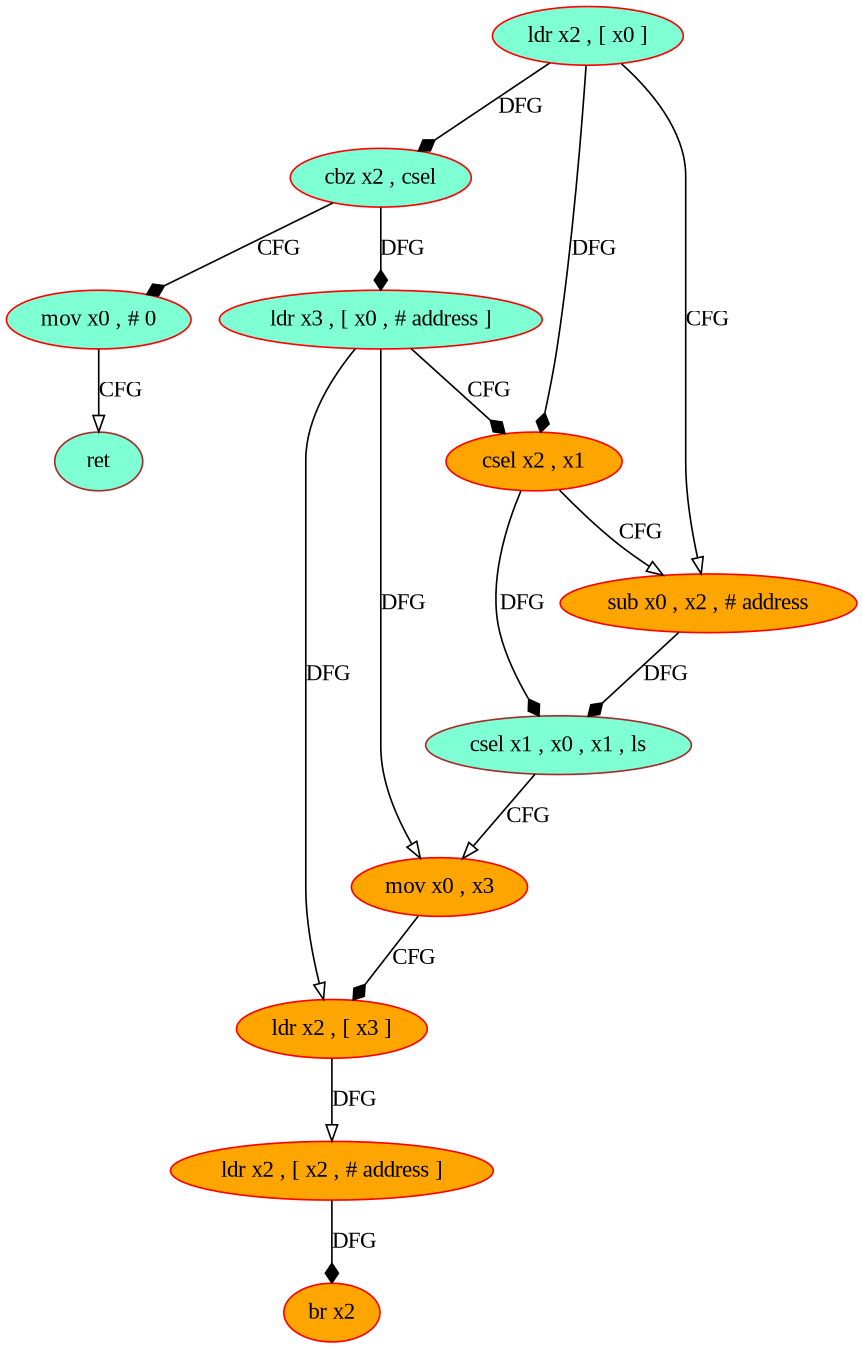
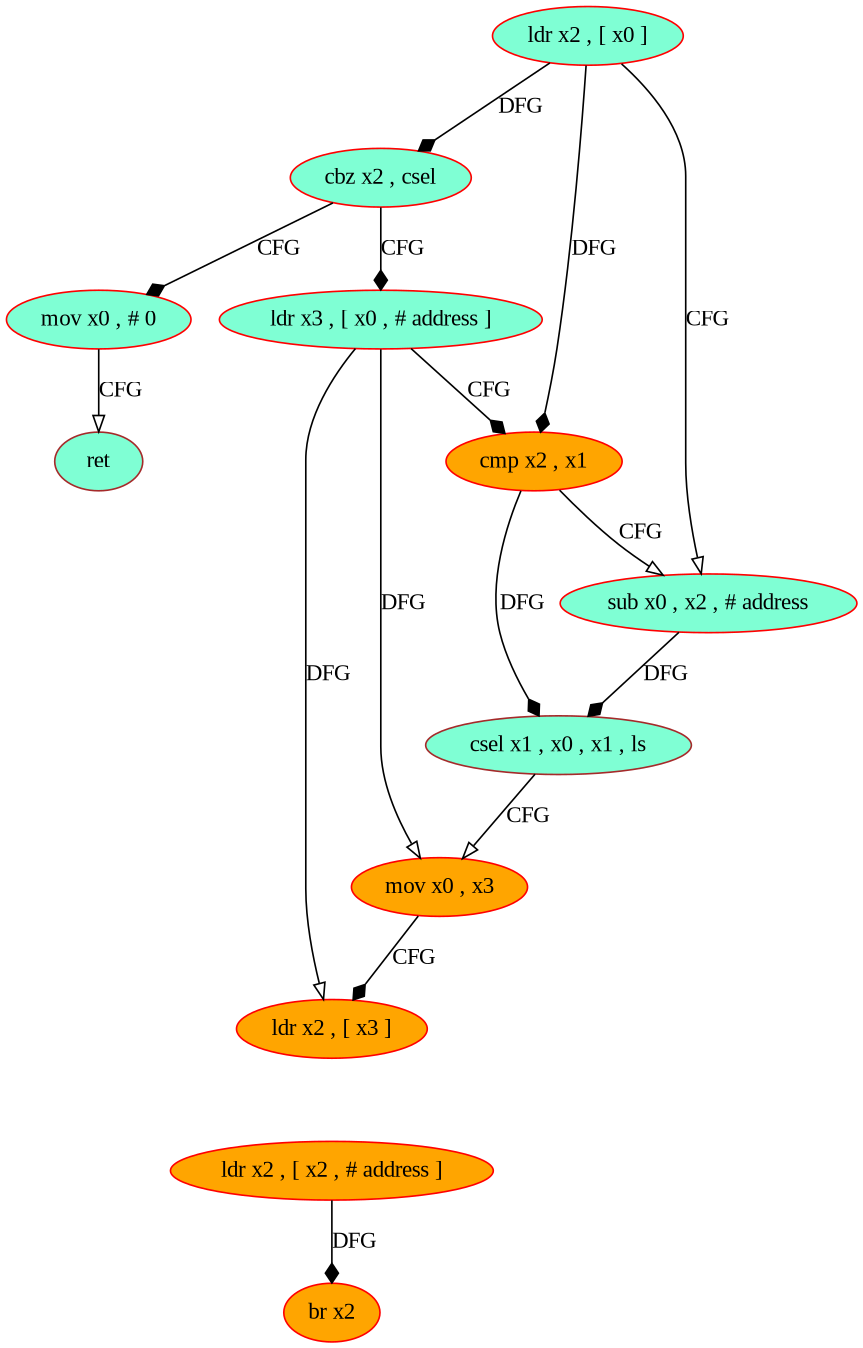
(403, 249) -> (403, 249)
(534, 461) -> (534, 461)
(709, 603) -> (709, 603)
(332, 1092) -> none
